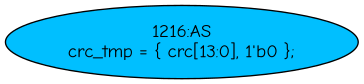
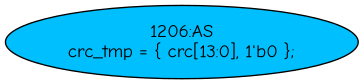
(182, 42) -> (182, 42)
